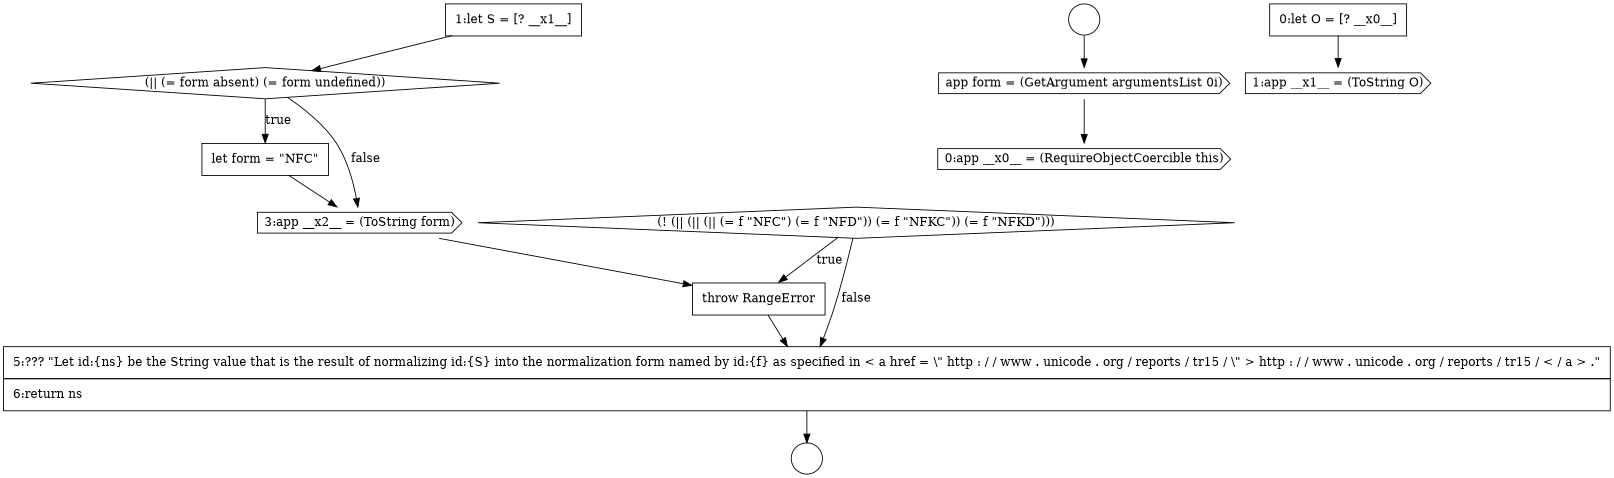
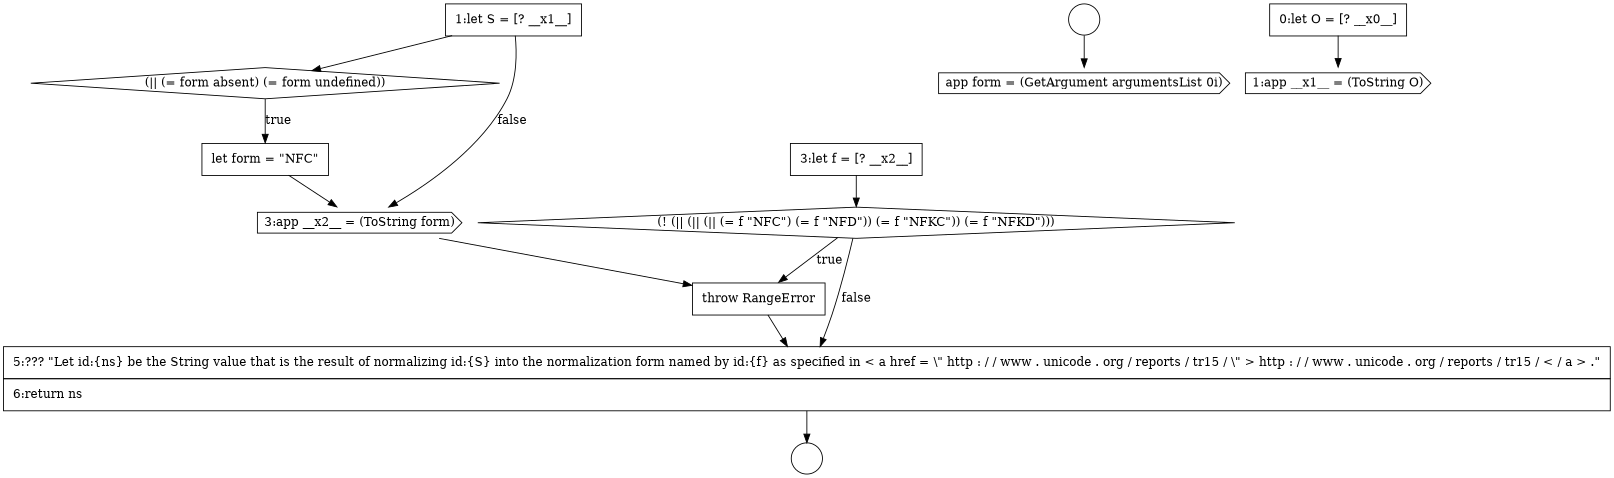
(334, 140) -> (481, 135)
none -> (856, 159)
(1084, 159) -> none
